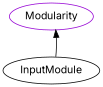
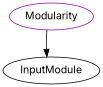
(56, 47) -> (46, 40)
